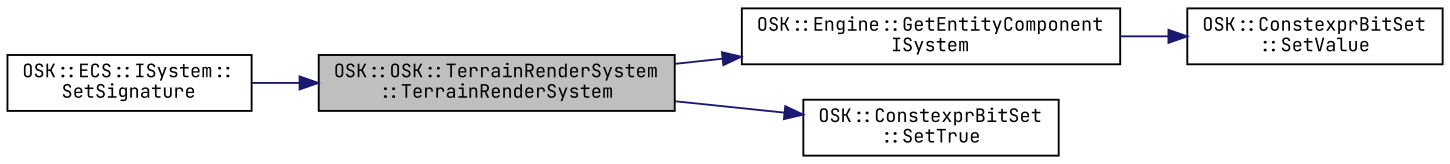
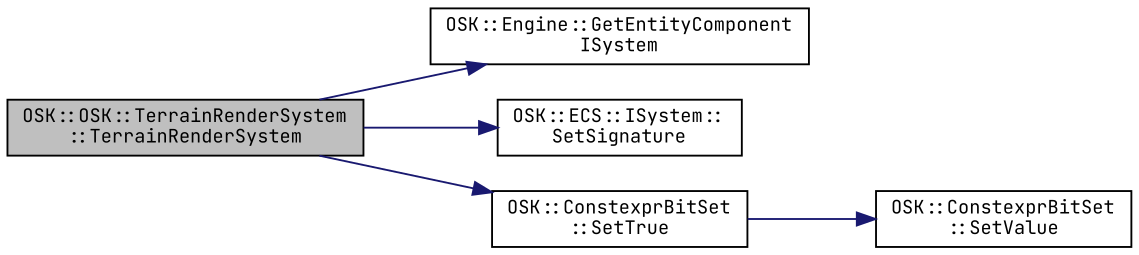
(1144, 36) -> (802, 219)
(276, 83) -> (421, 128)
